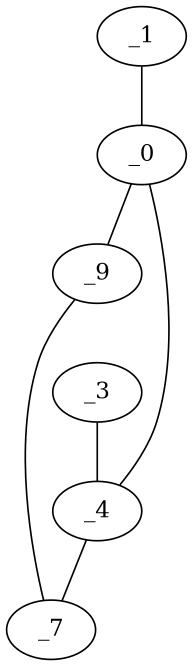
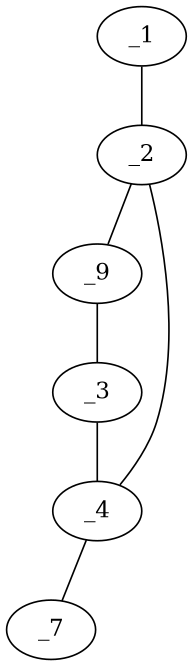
(142, 155) -> (142, 155)
(26, 445) -> (97, 333)
